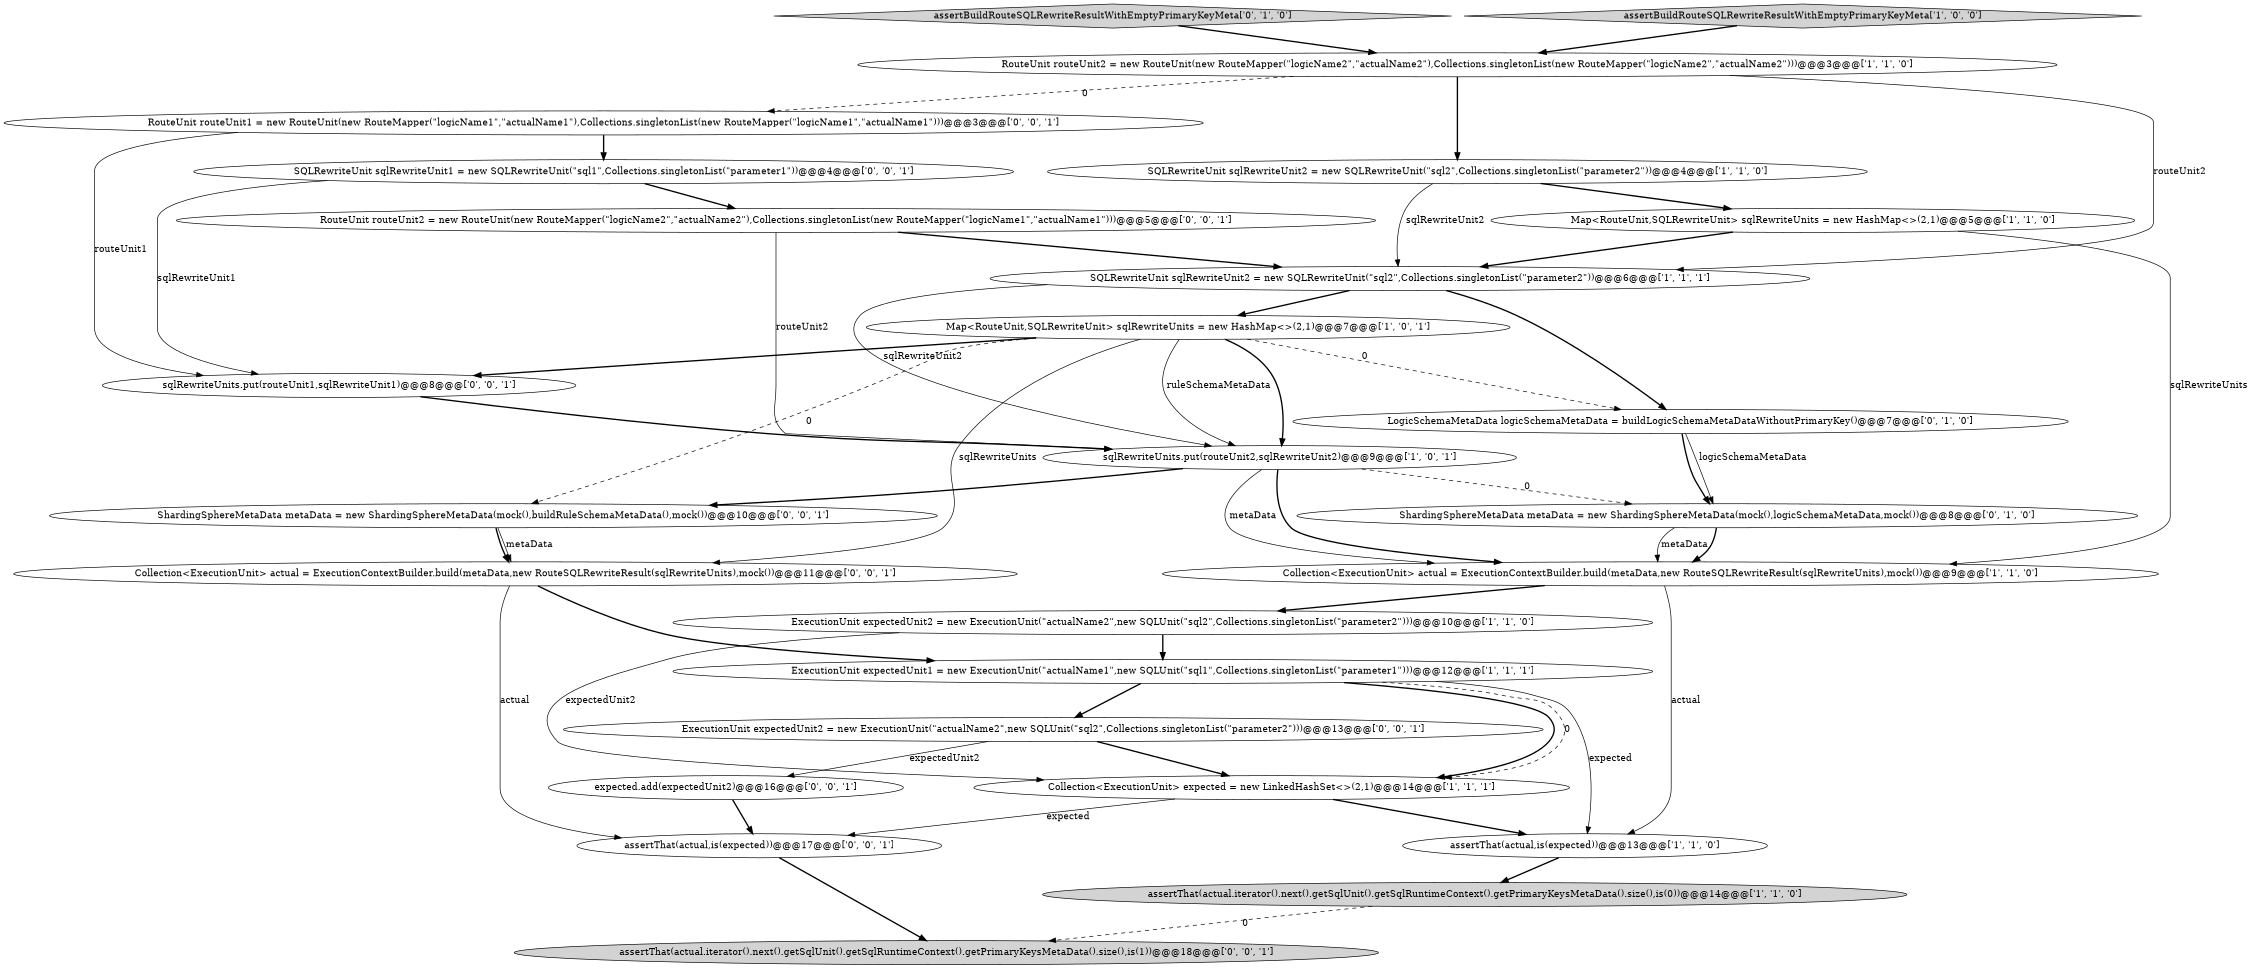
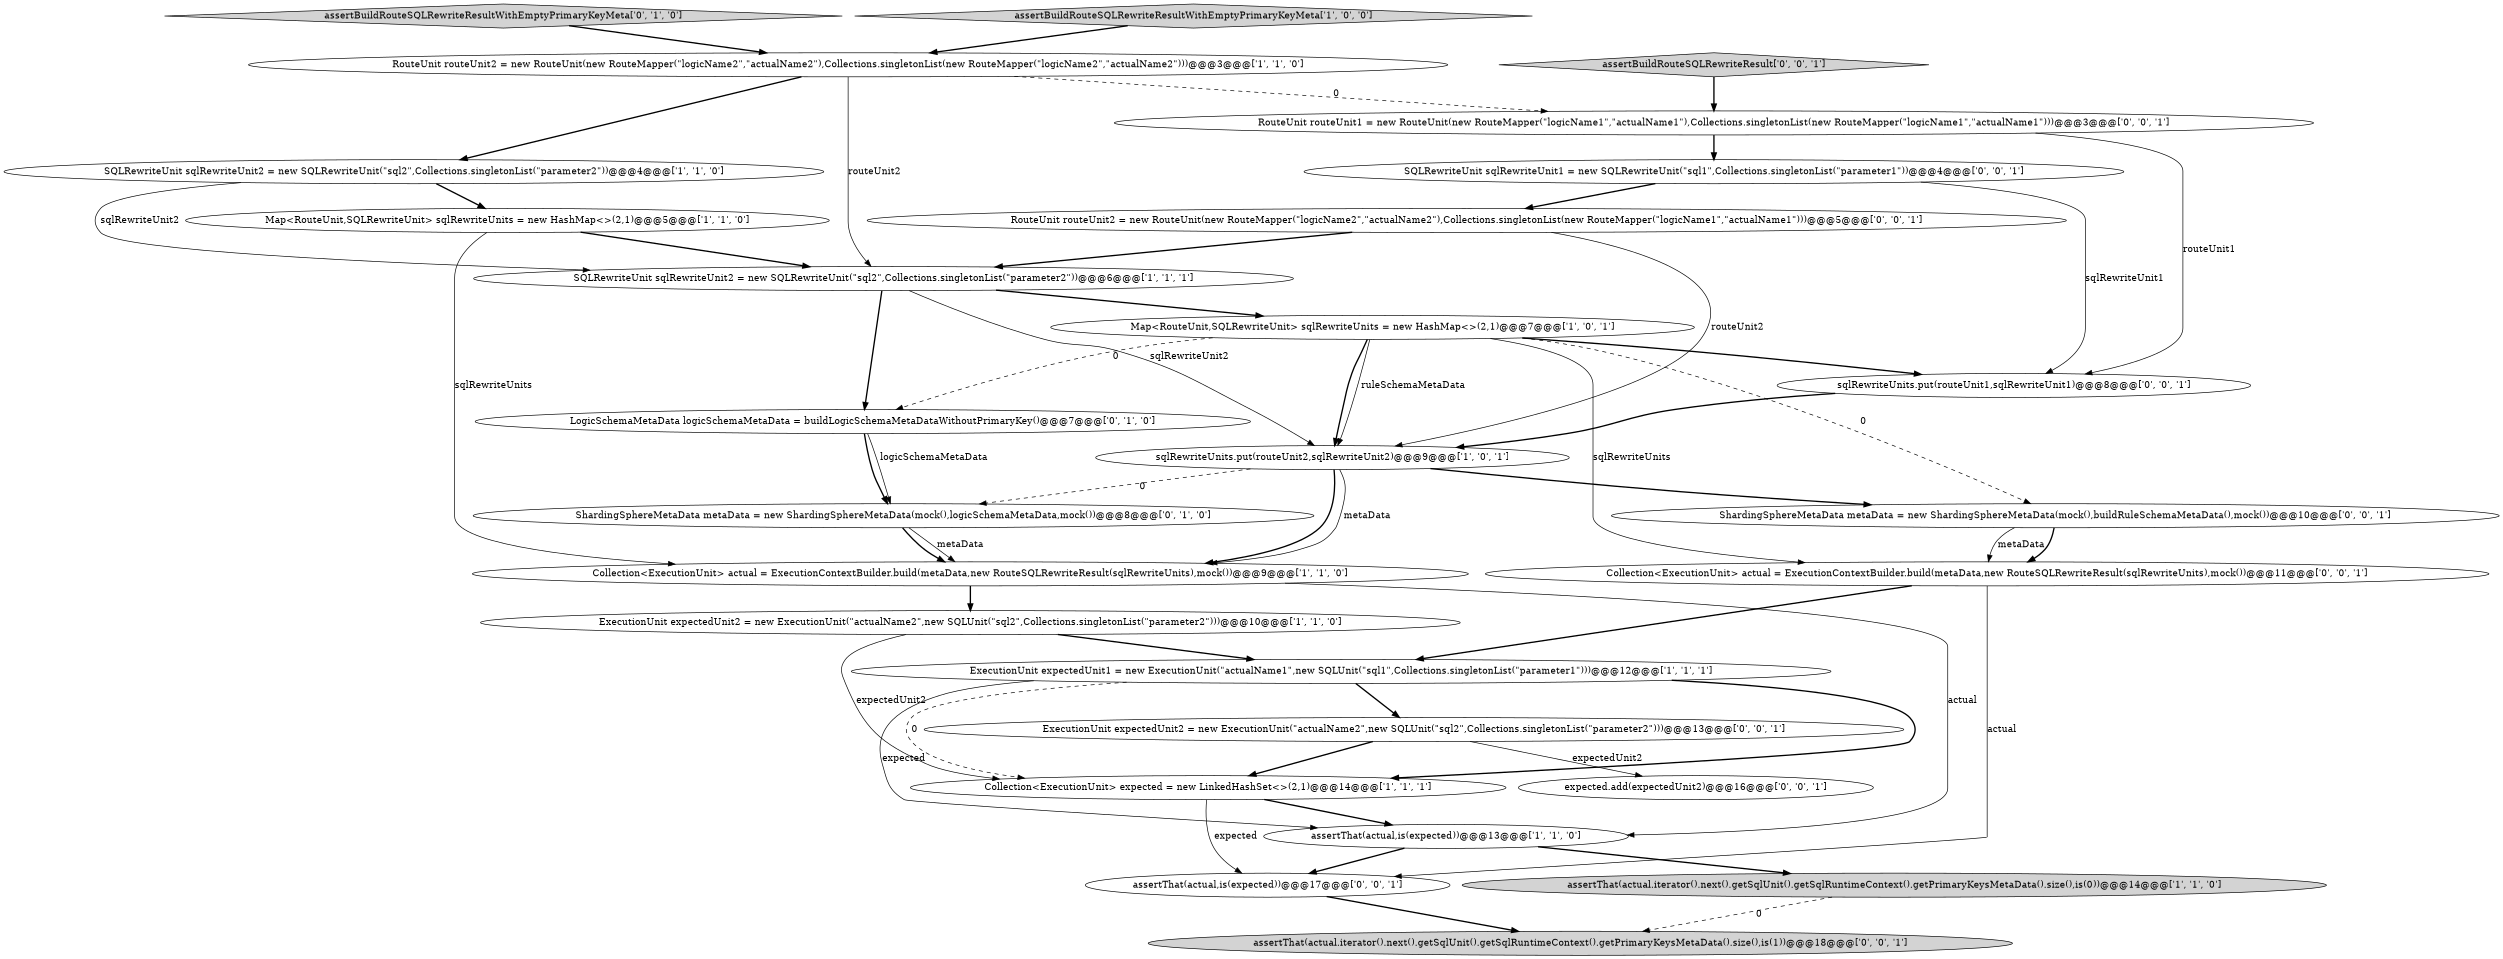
none -> (1714, 65)
(741, 814) -> (1360, 860)
